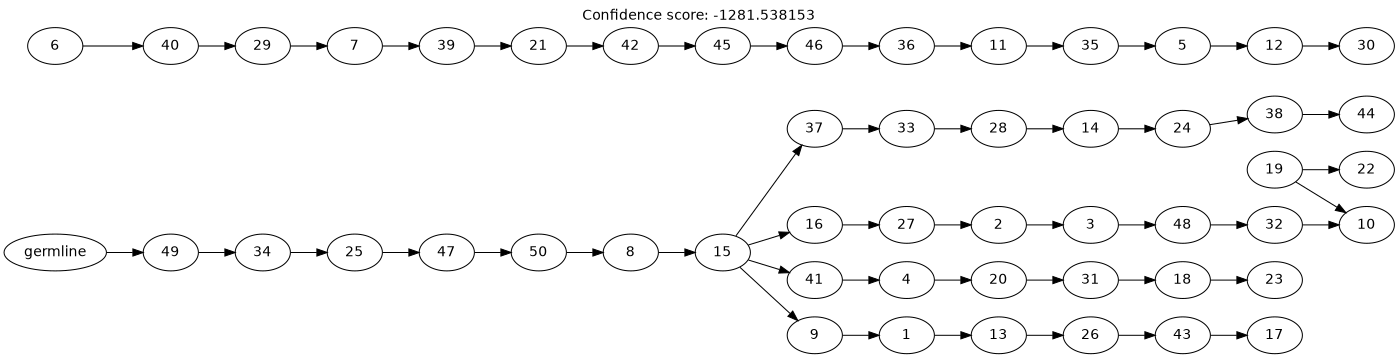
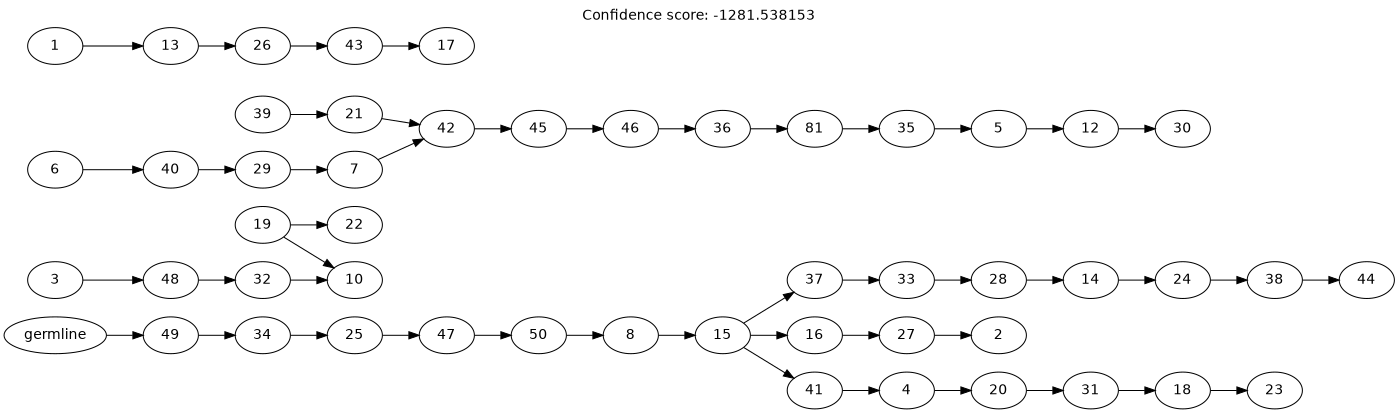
(396, 46) -> (396, 151)
(999, 46) -> (815, 129)
(1040, 225) -> none
(815, 335) -> none
